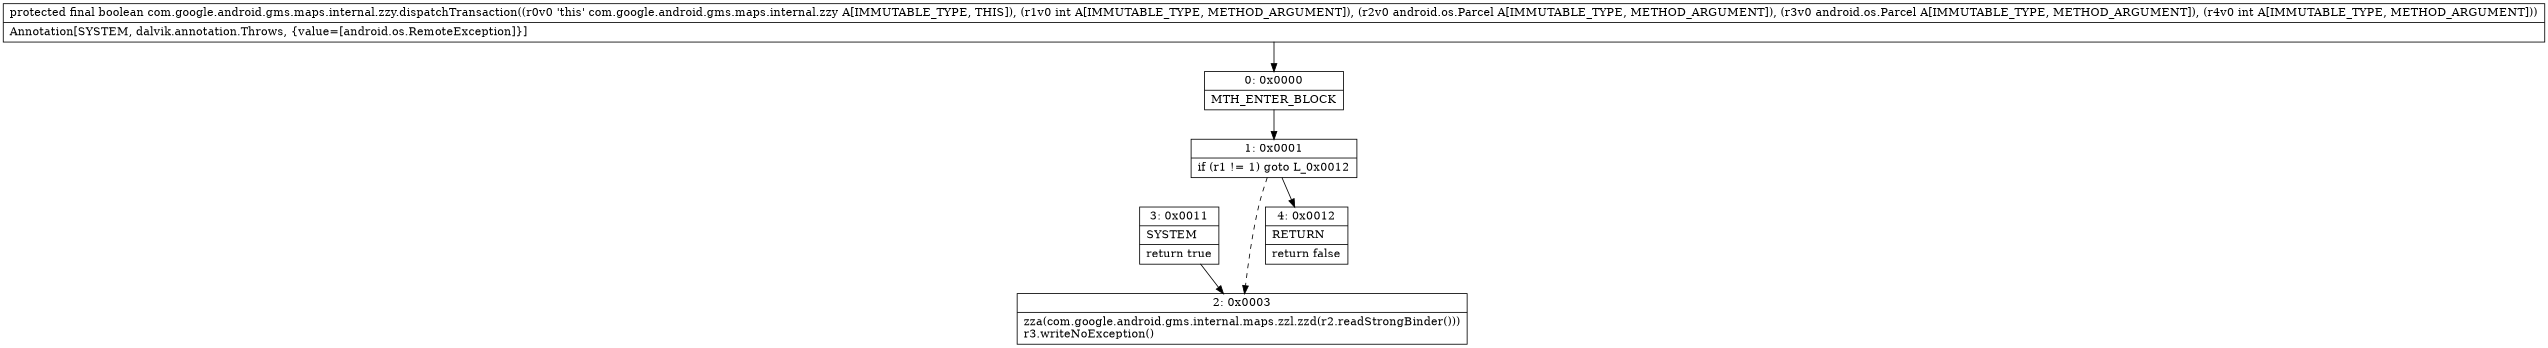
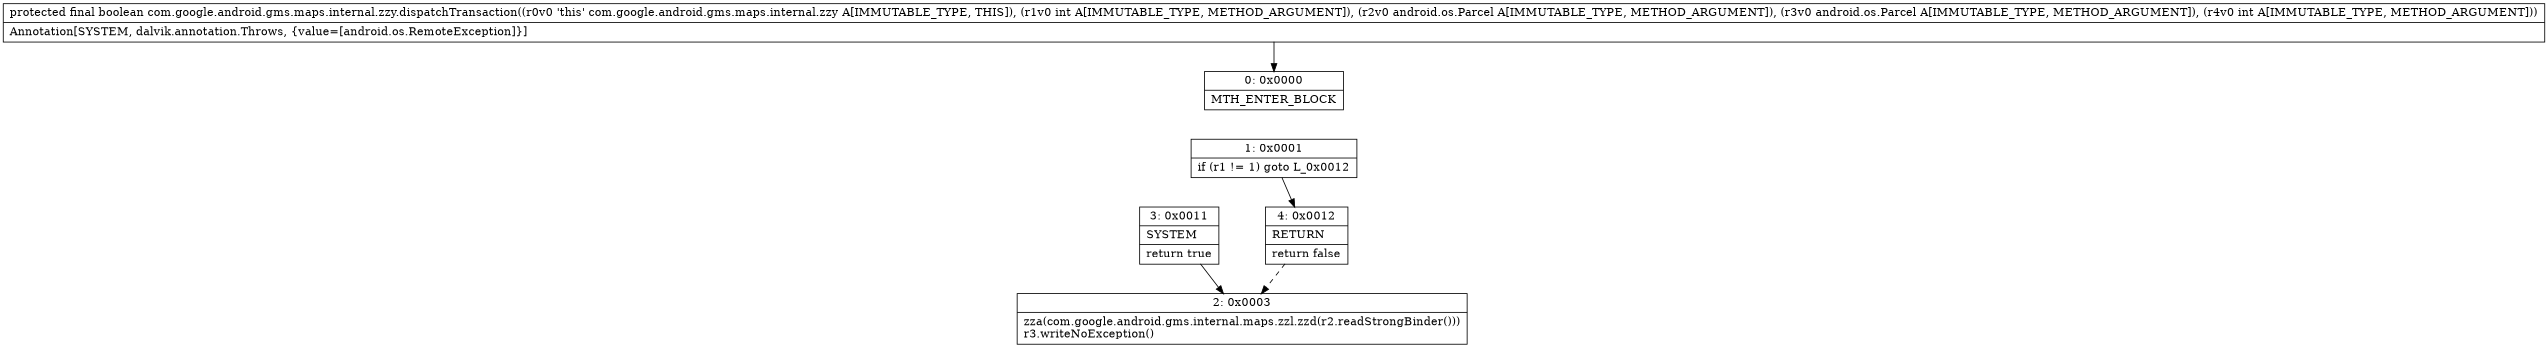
(1274, 120) -> none
(1254, 231) -> (1276, 276)
